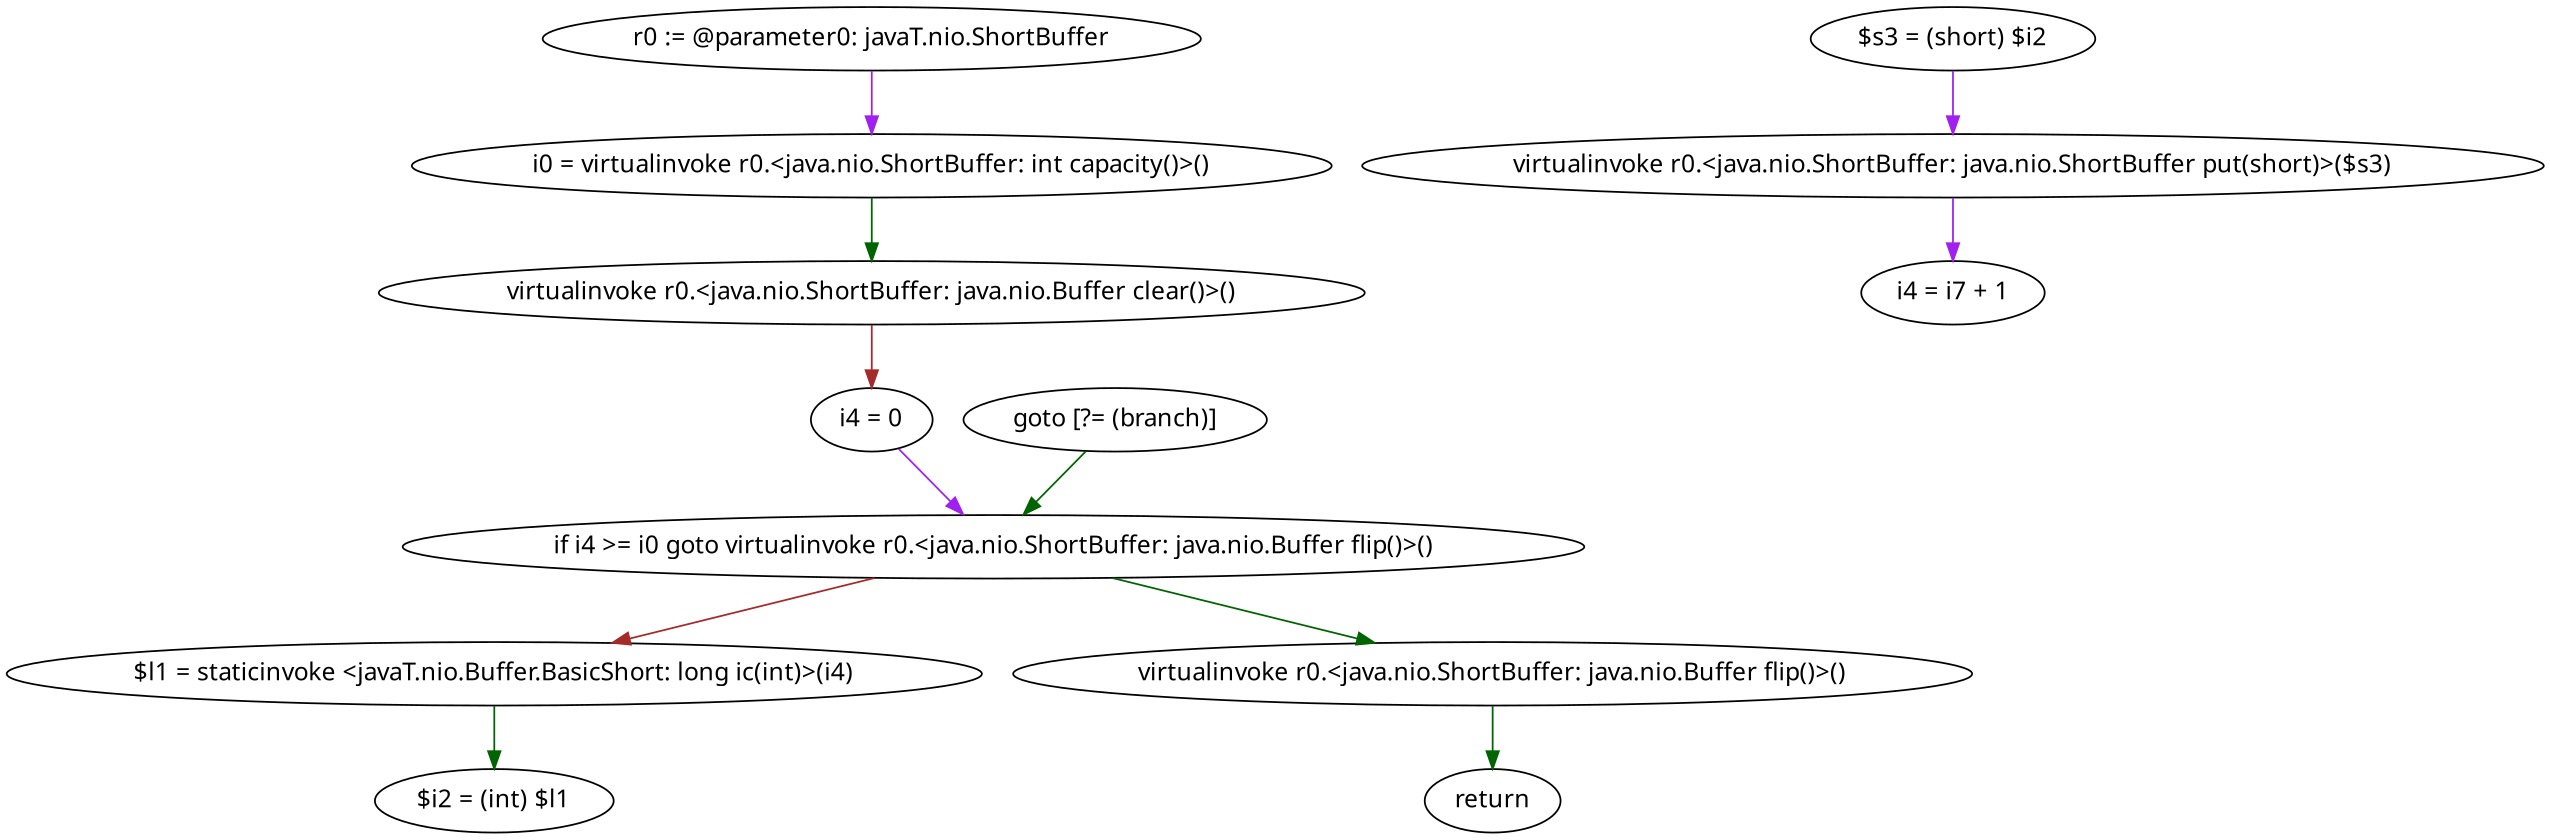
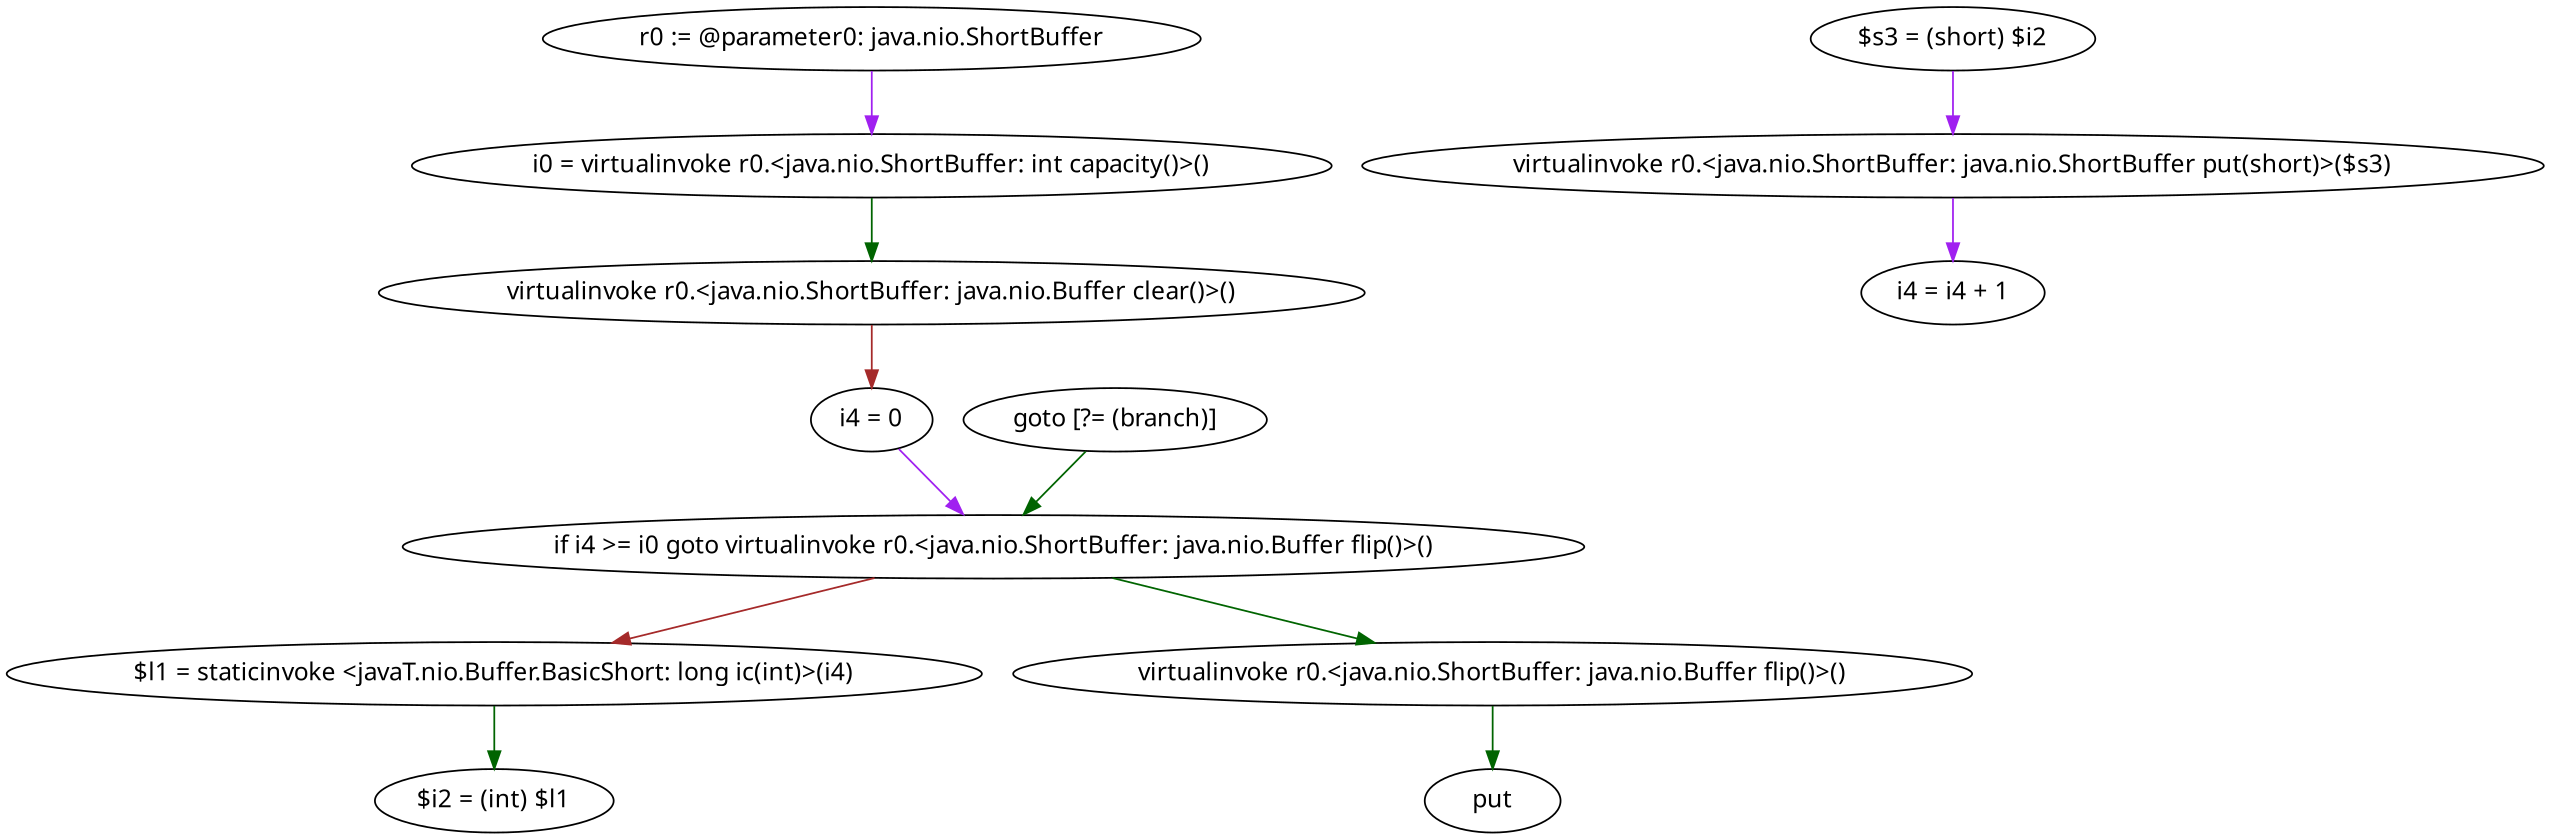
(872, 39) -> (872, 39)
(1953, 293) -> (1953, 293)
(1493, 801) -> (1493, 801)
